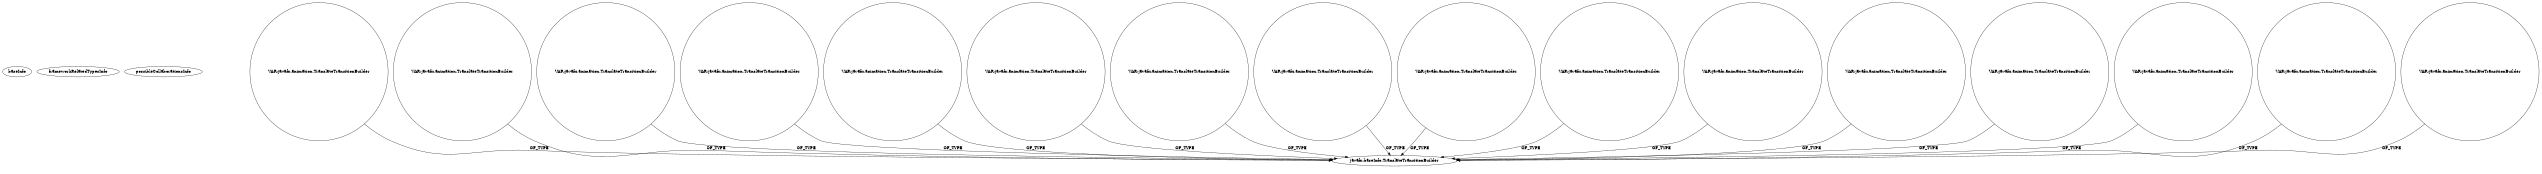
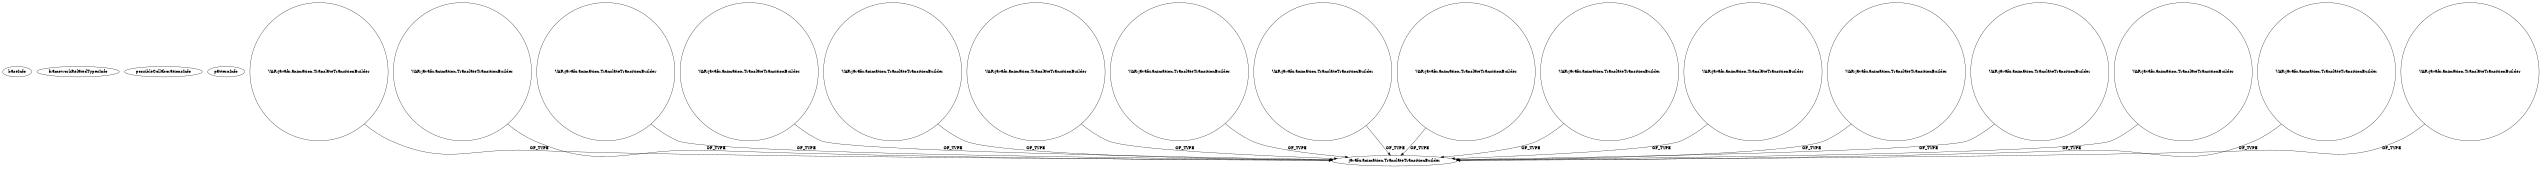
none -> (226, 72)
(1394, 161) -> (1394, 161)
